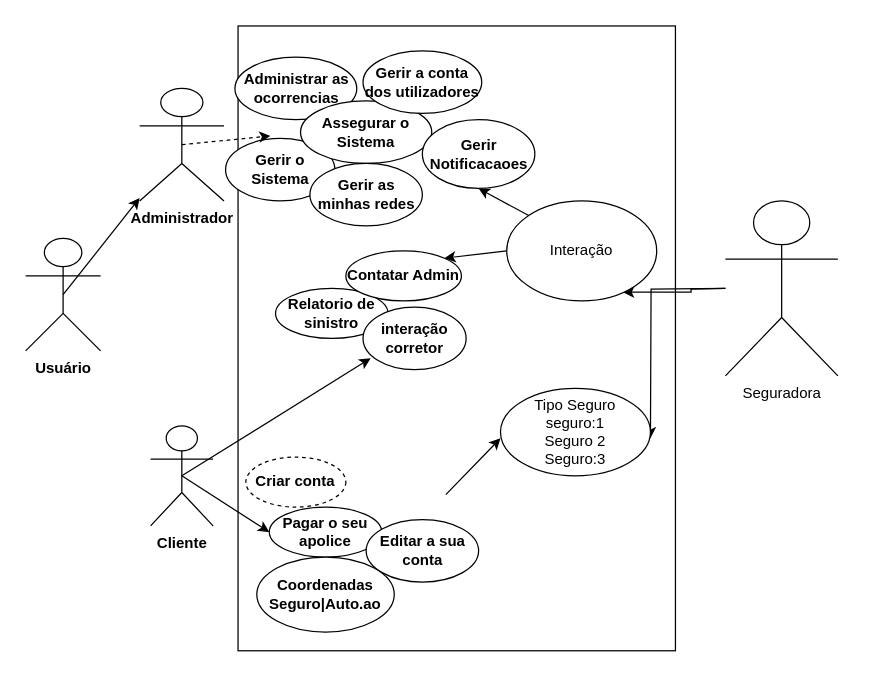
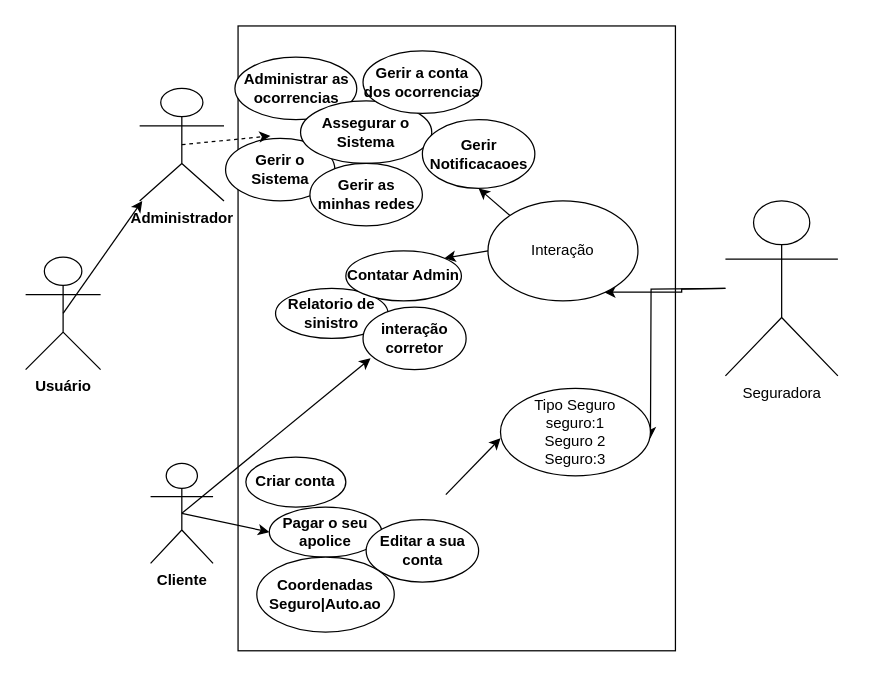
(423, 82) -> (423, 82)
(582, 251) -> (563, 251)
(63, 294) -> (63, 313)
(182, 476) -> (182, 513)
(296, 482) -> (296, 482)
